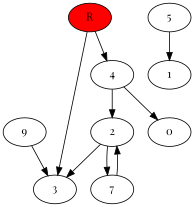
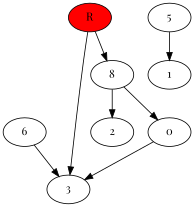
(112, 75) -> (112, 75)
(25, 132) -> (25, 132)
(87, 158) -> (123, 159)
(112, 189) -> none
